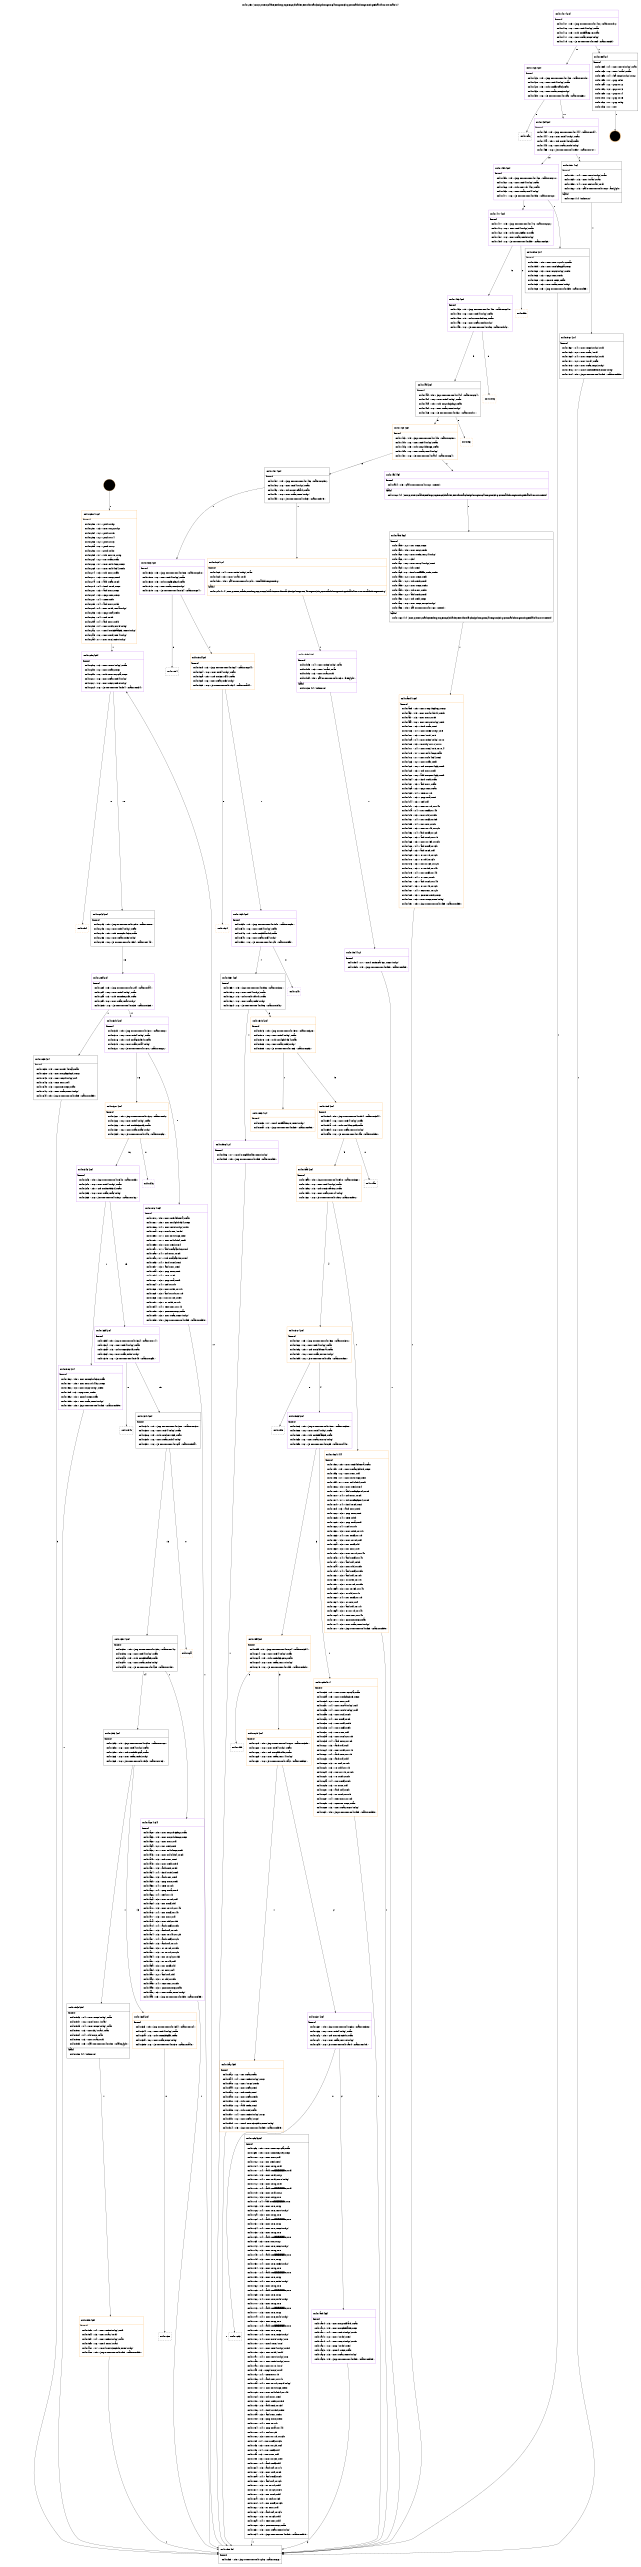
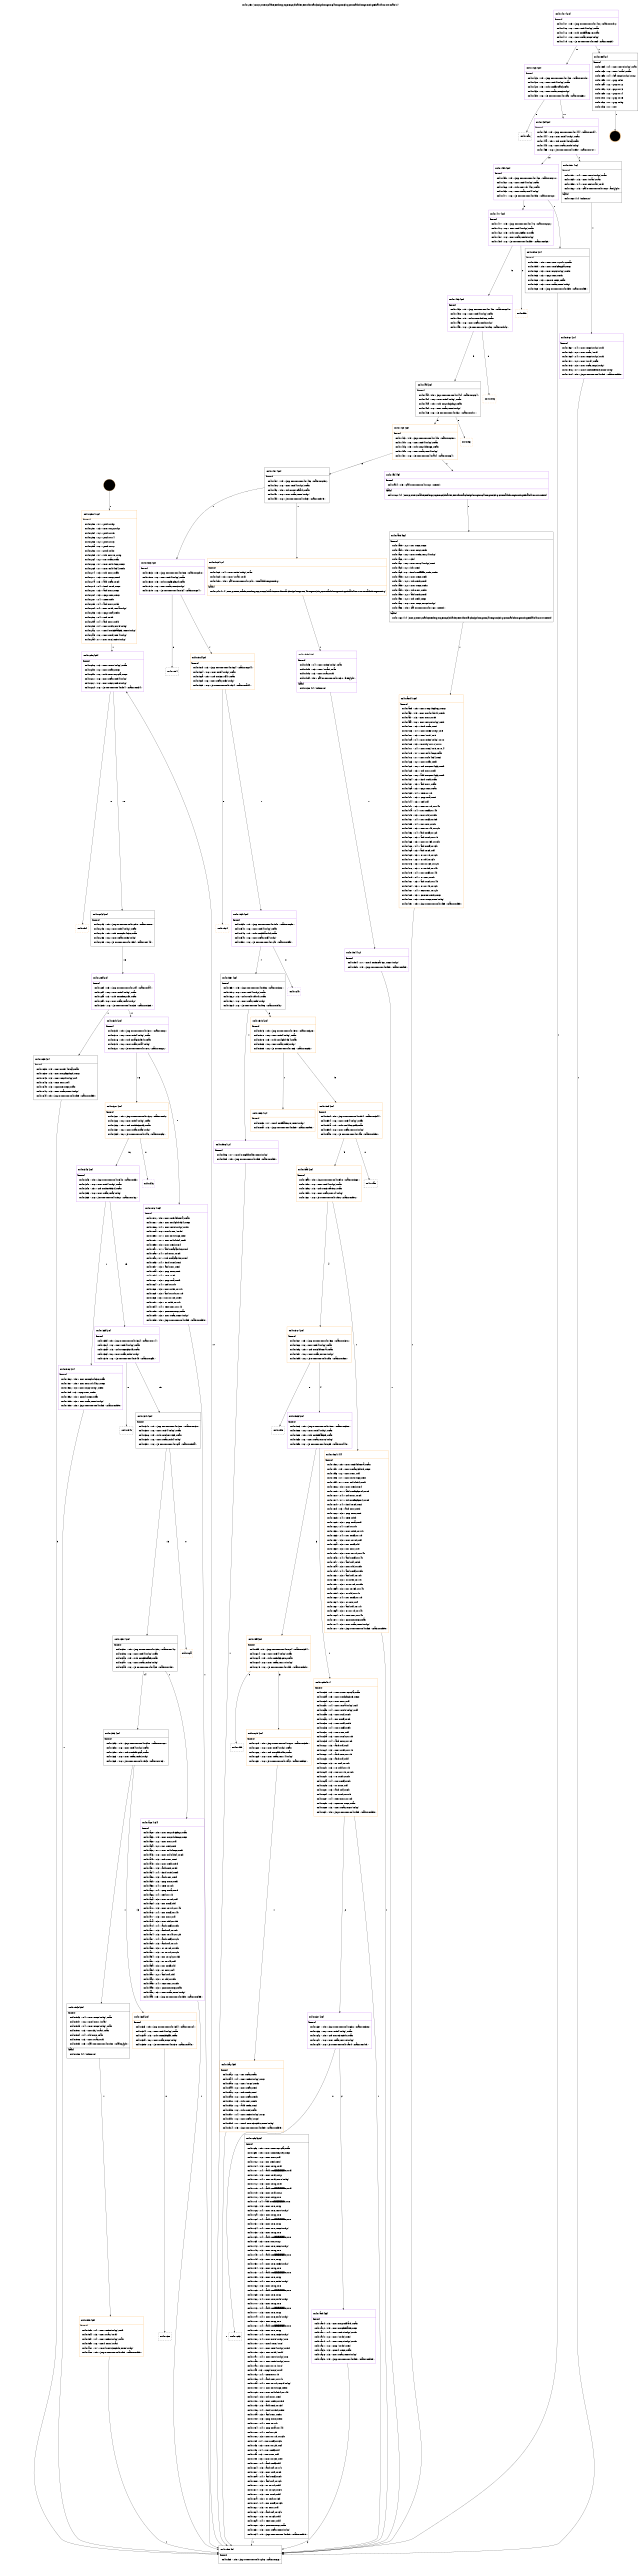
(591, 356) -> (591, 356)
(309, 1888) -> (342, 1914)
